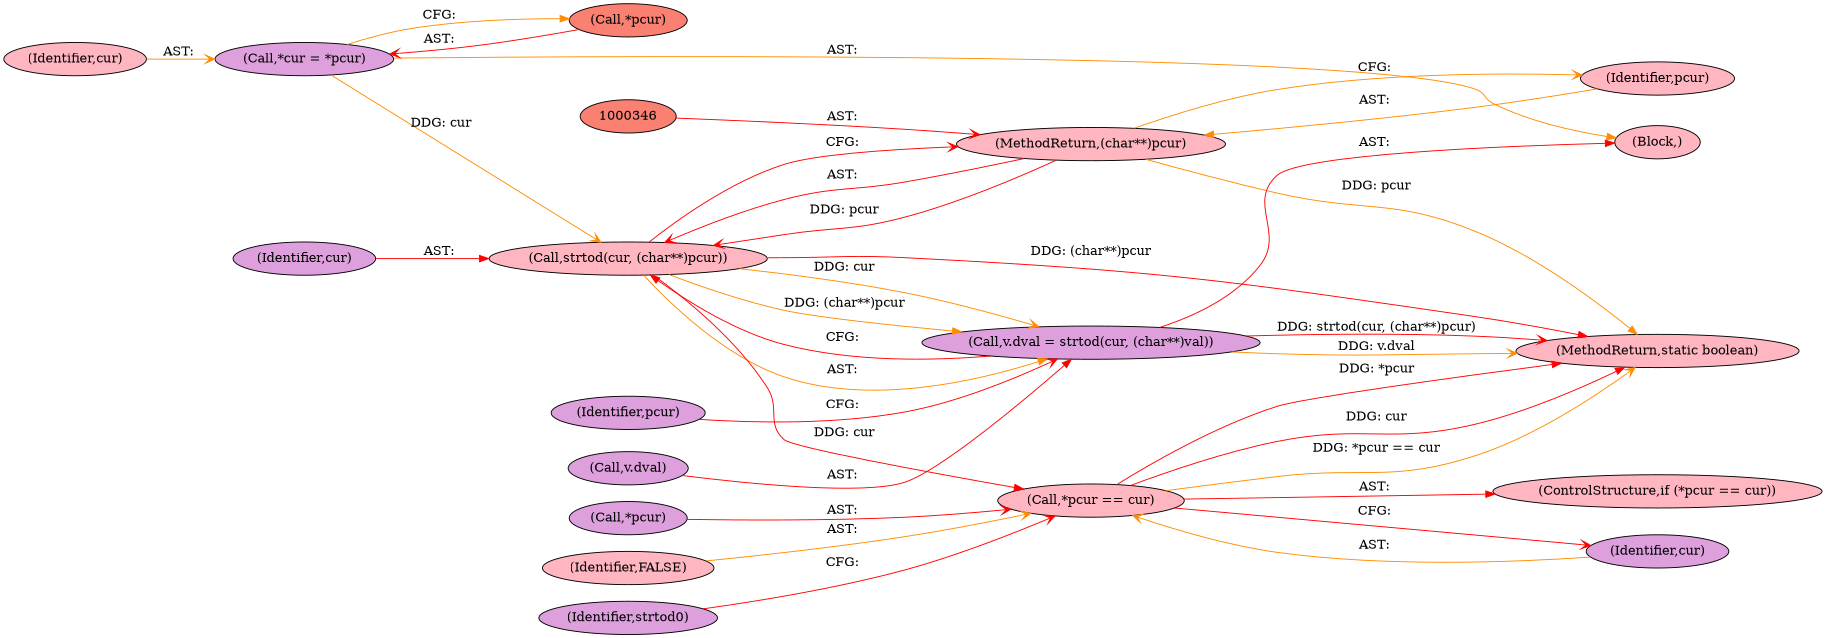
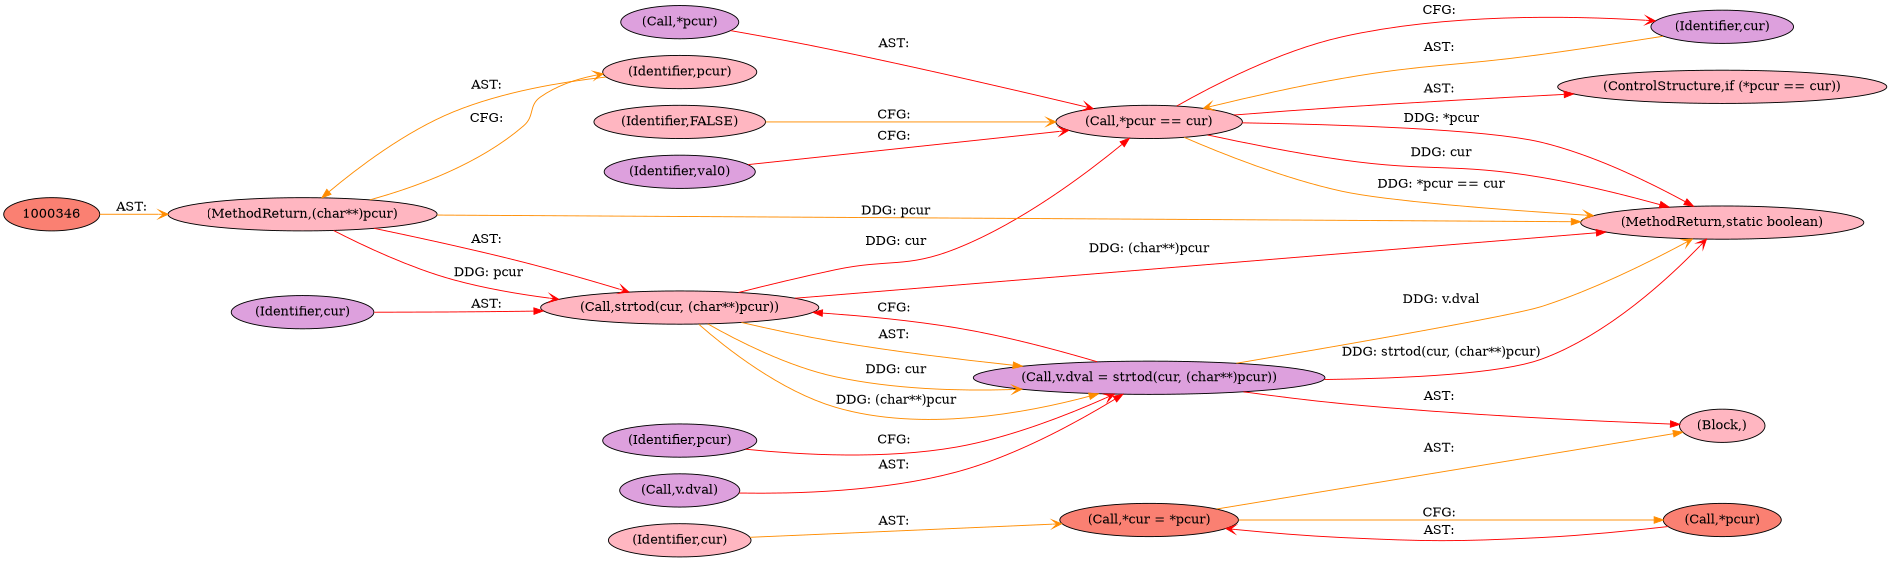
(304, 59) -> (1149, 520)
(823, 125) -> (129, 214)
(462, 156) -> none
(788, 163) -> none
(1091, 343) -> (1149, 378)
(845, 530) -> (896, 115)
(628, 618) -> (680, 172)
